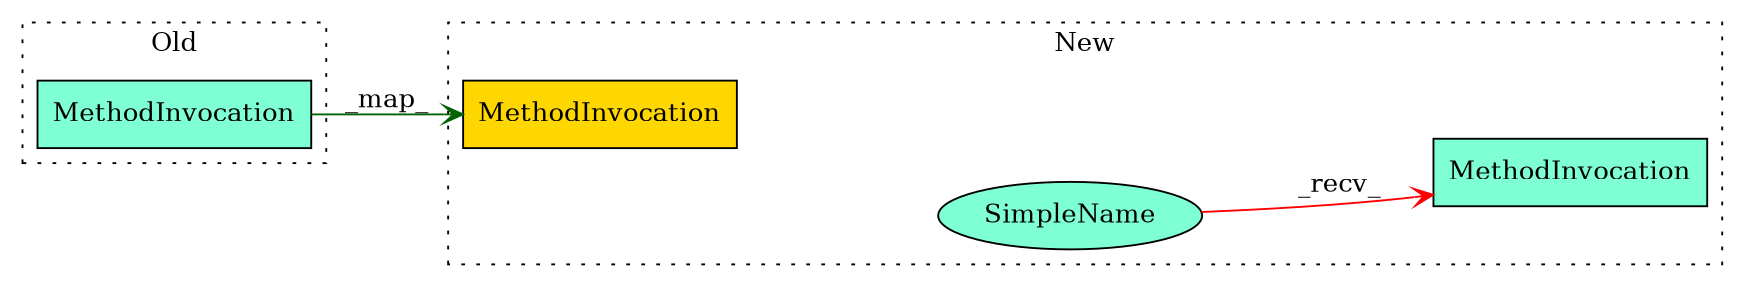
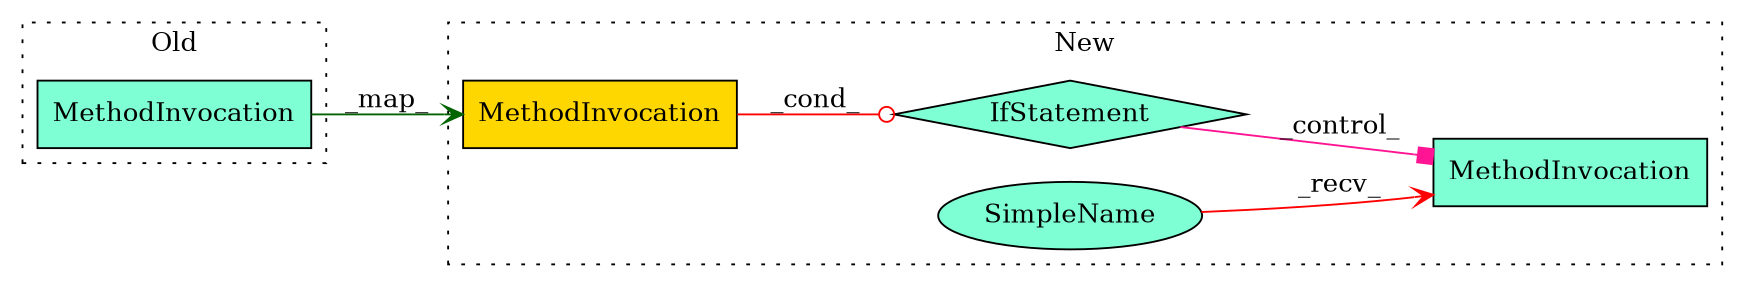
none -> (1070, 114)
